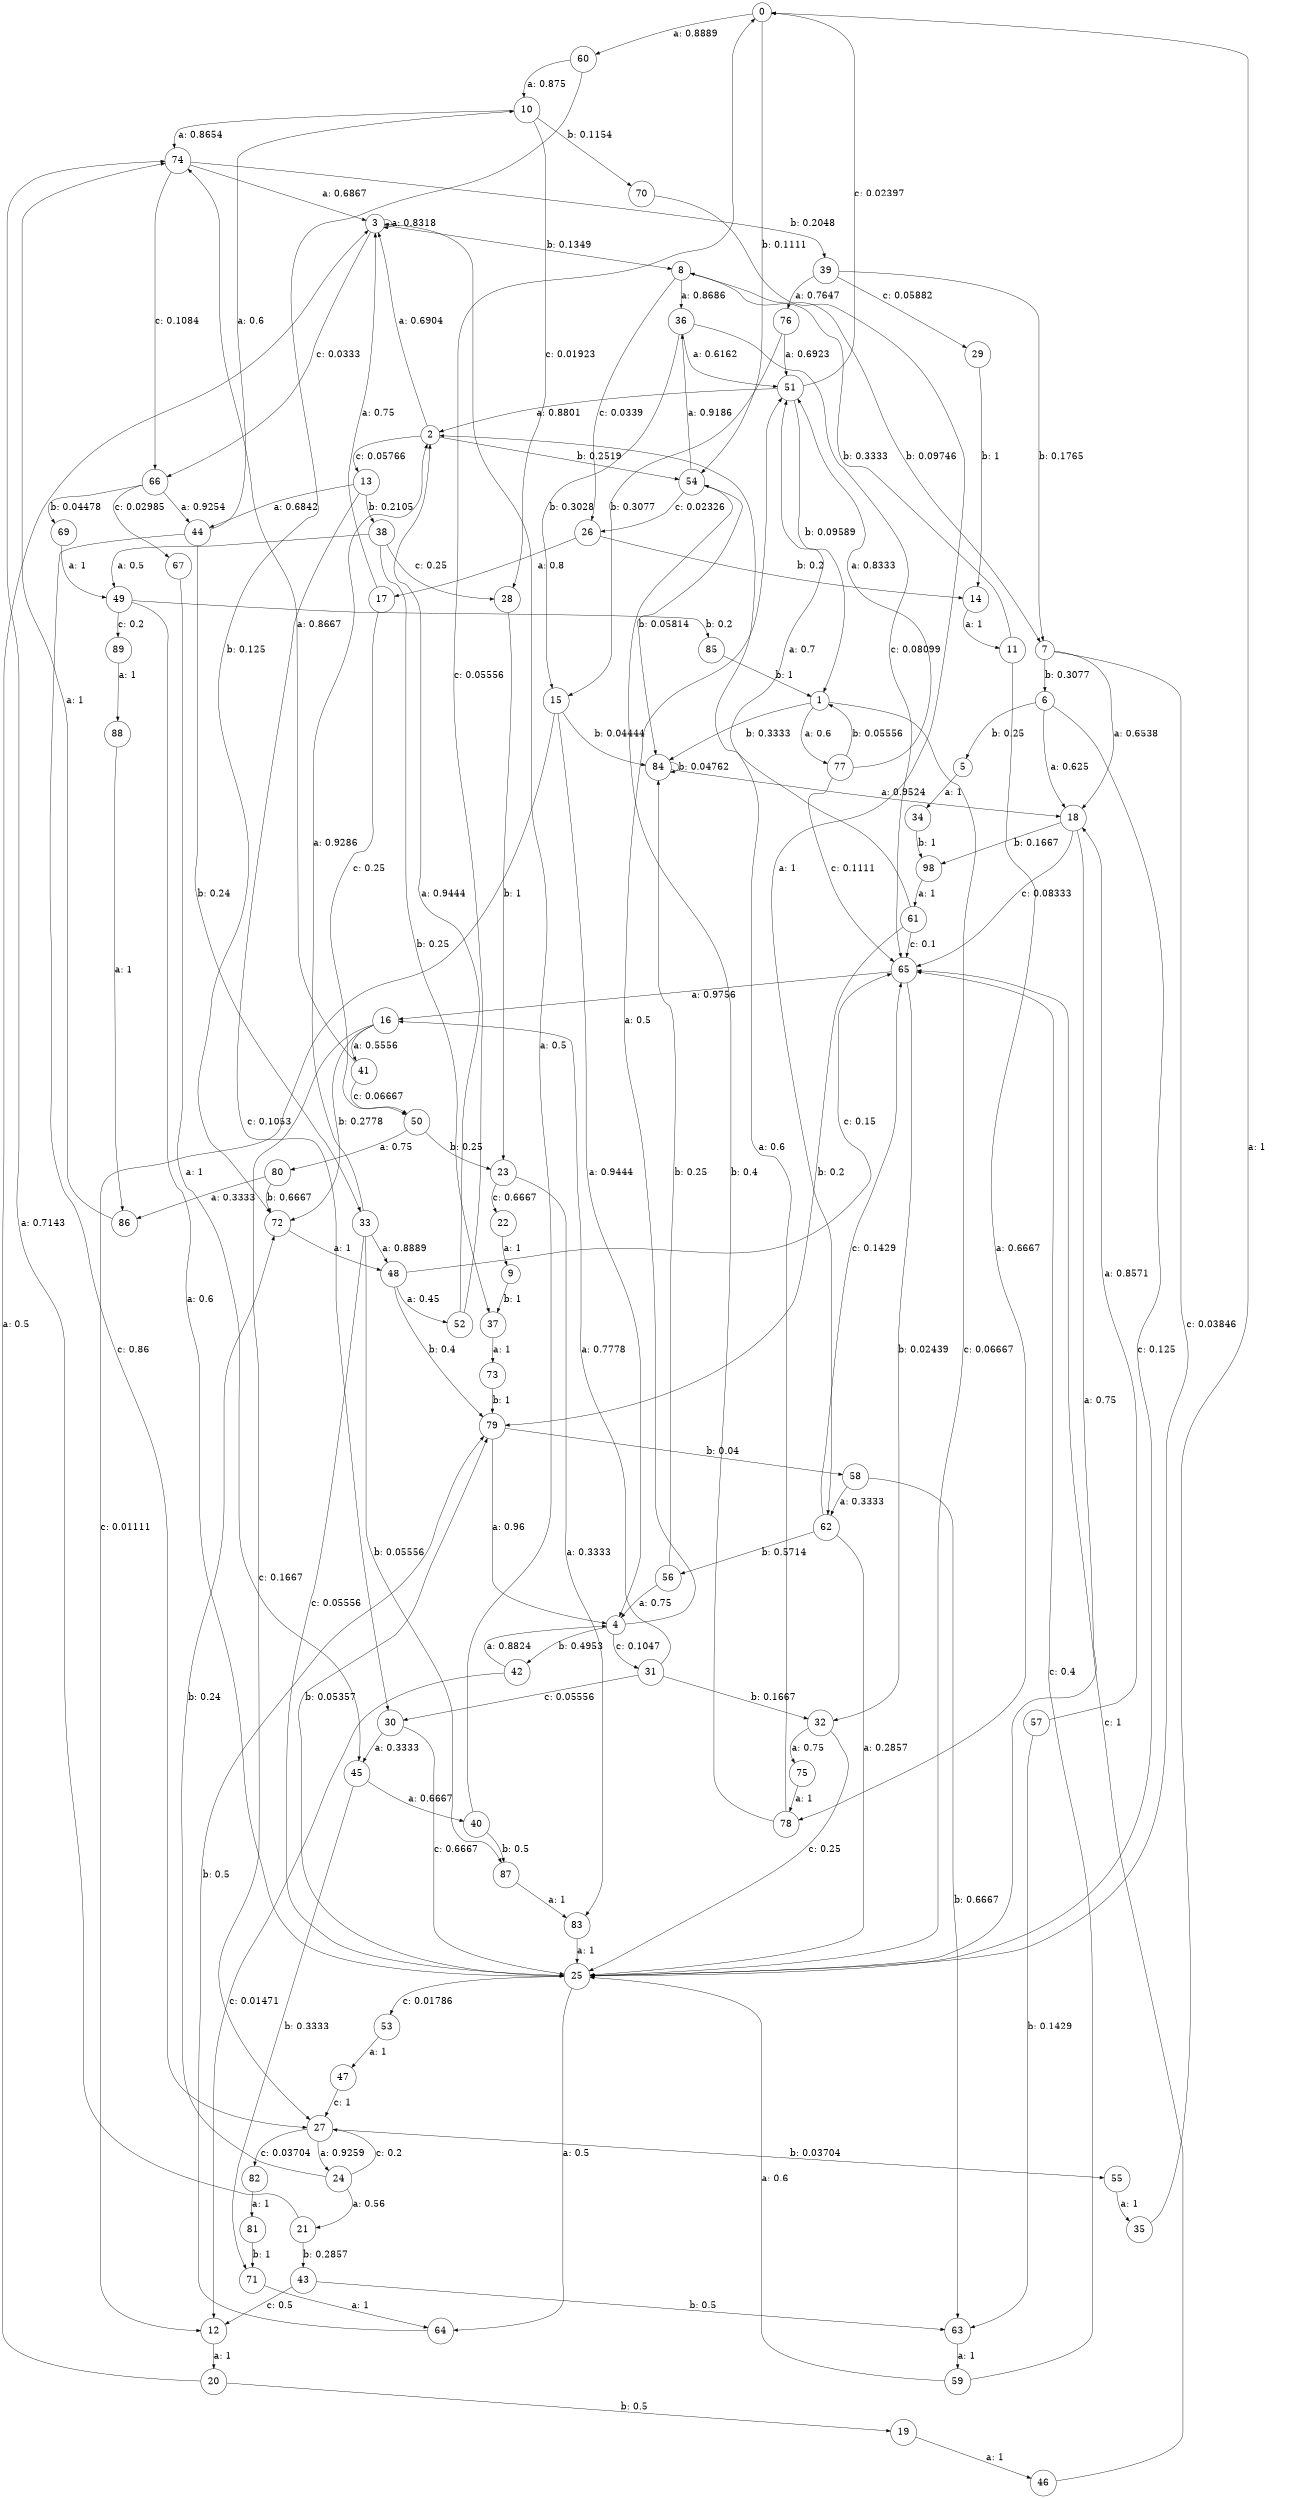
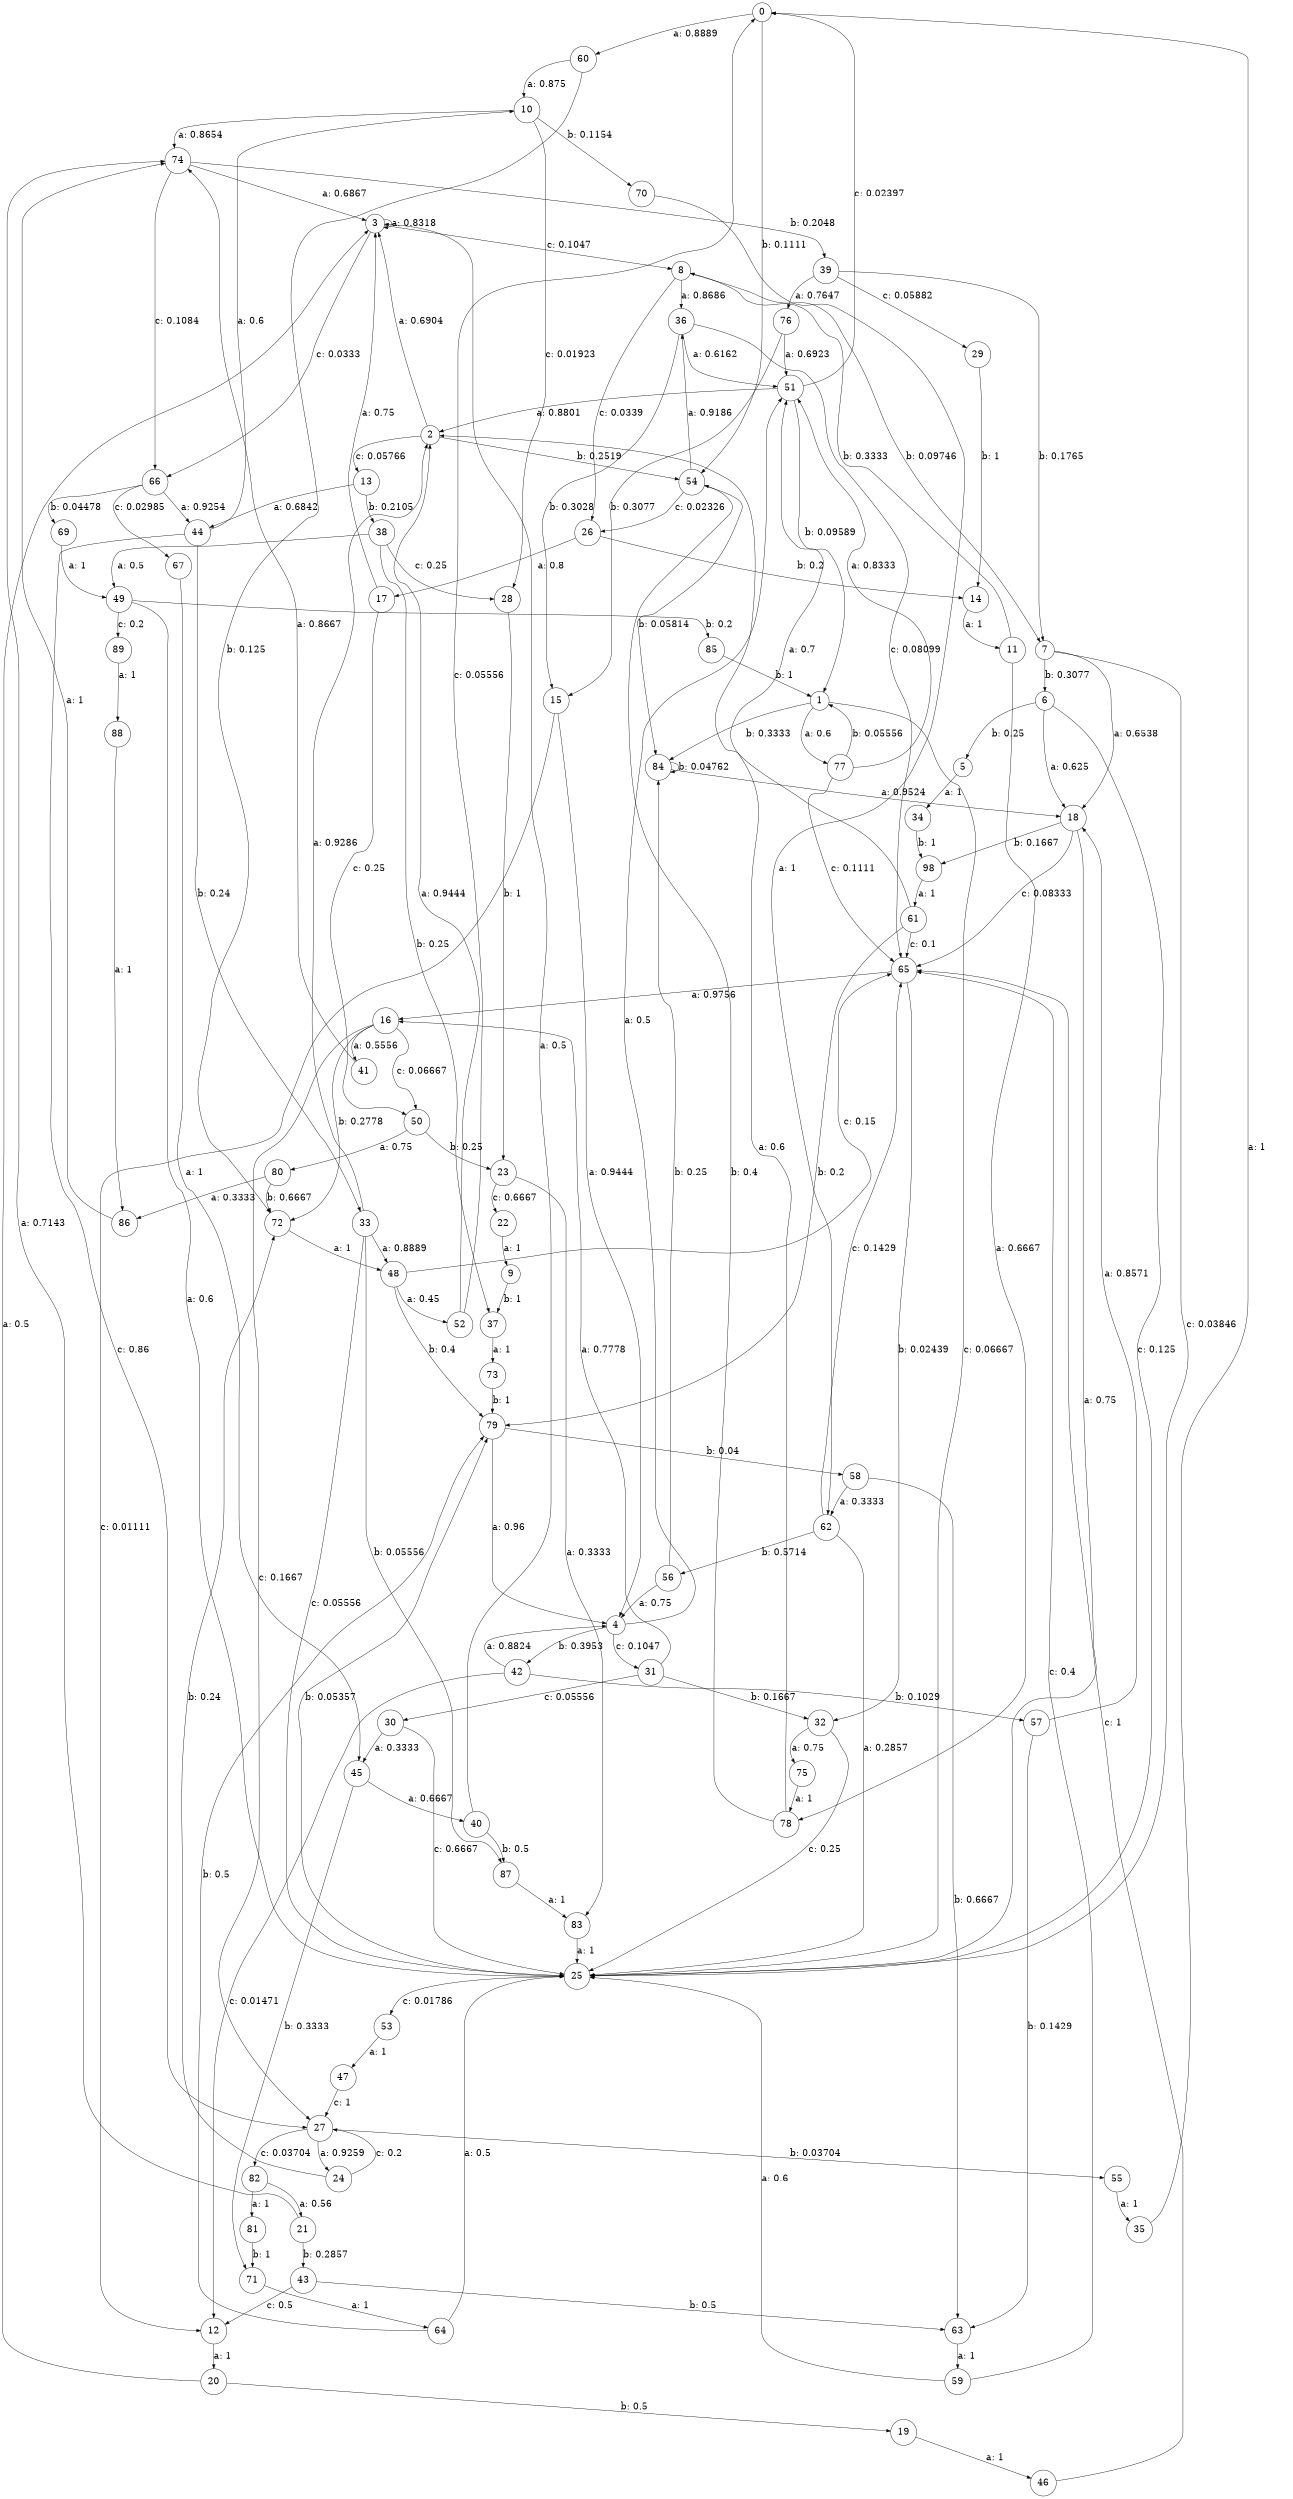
(574, 245) -> (574, 245)
(596, 748) -> none
(355, 1104) -> (393, 1066)
(244, 1124) -> none
(585, 1647) -> (585, 1647)
none -> (775, 1690)
(563, 2201) -> (464, 2116)
(346, 2215) -> (288, 2194)
